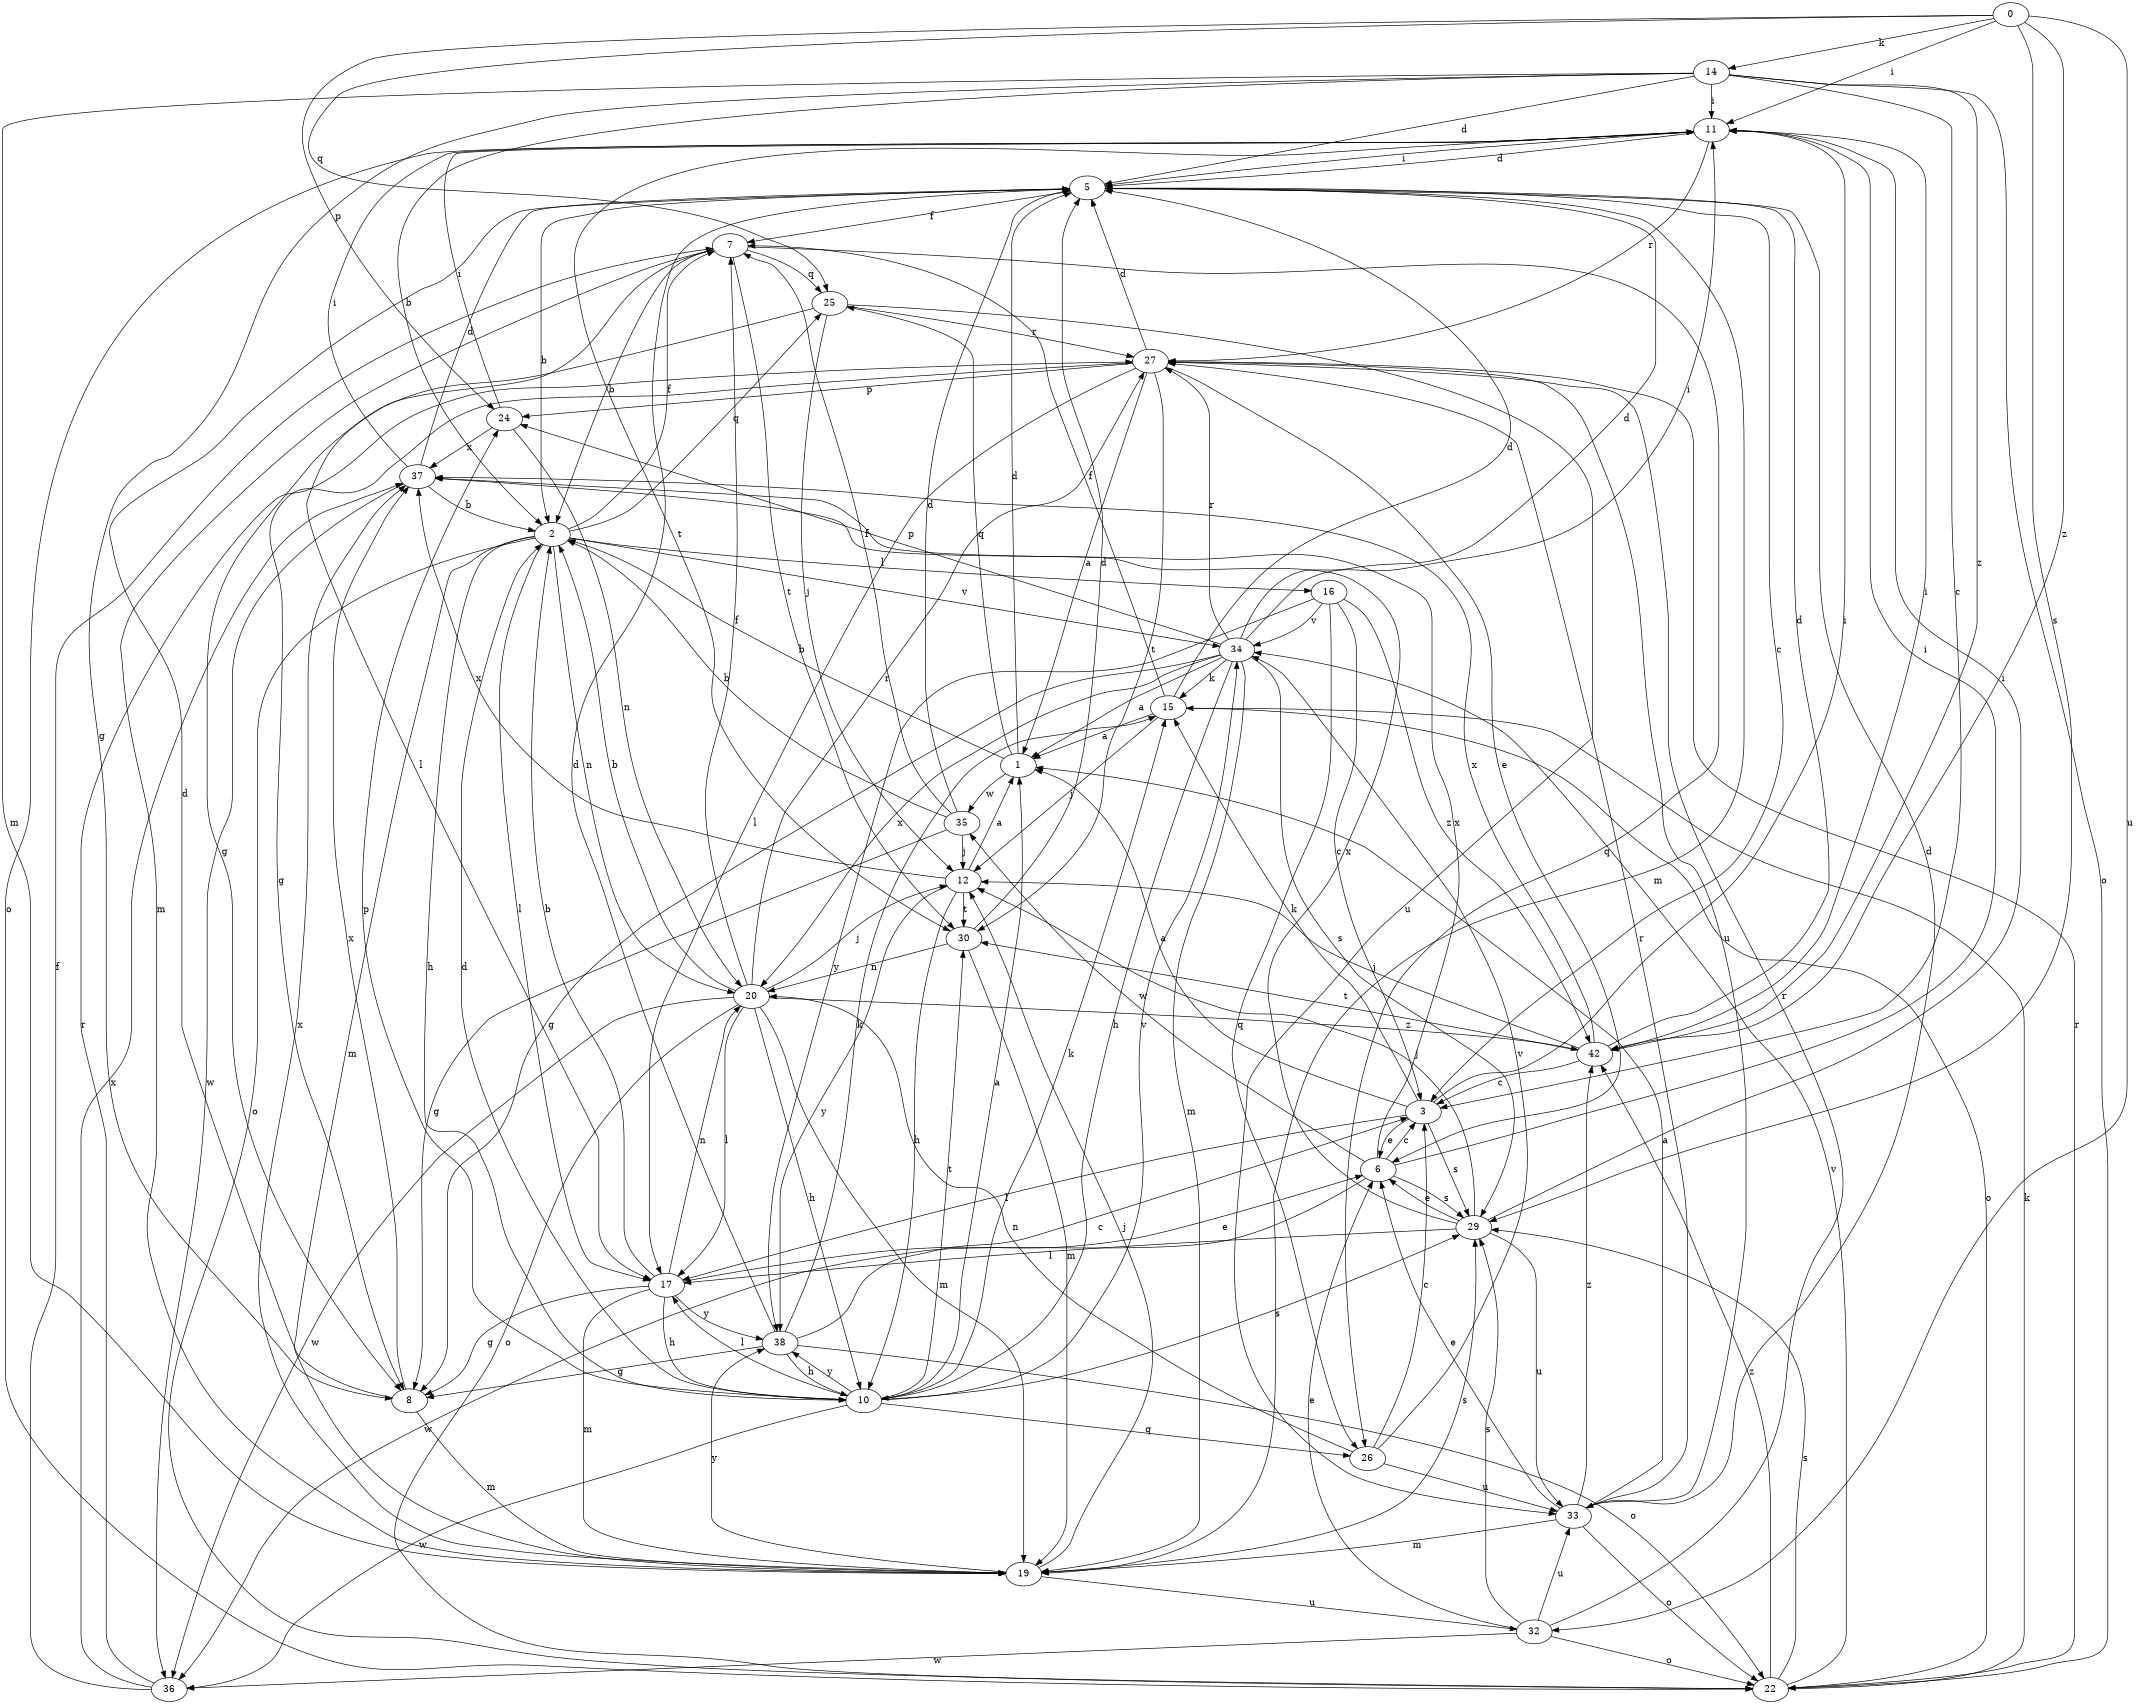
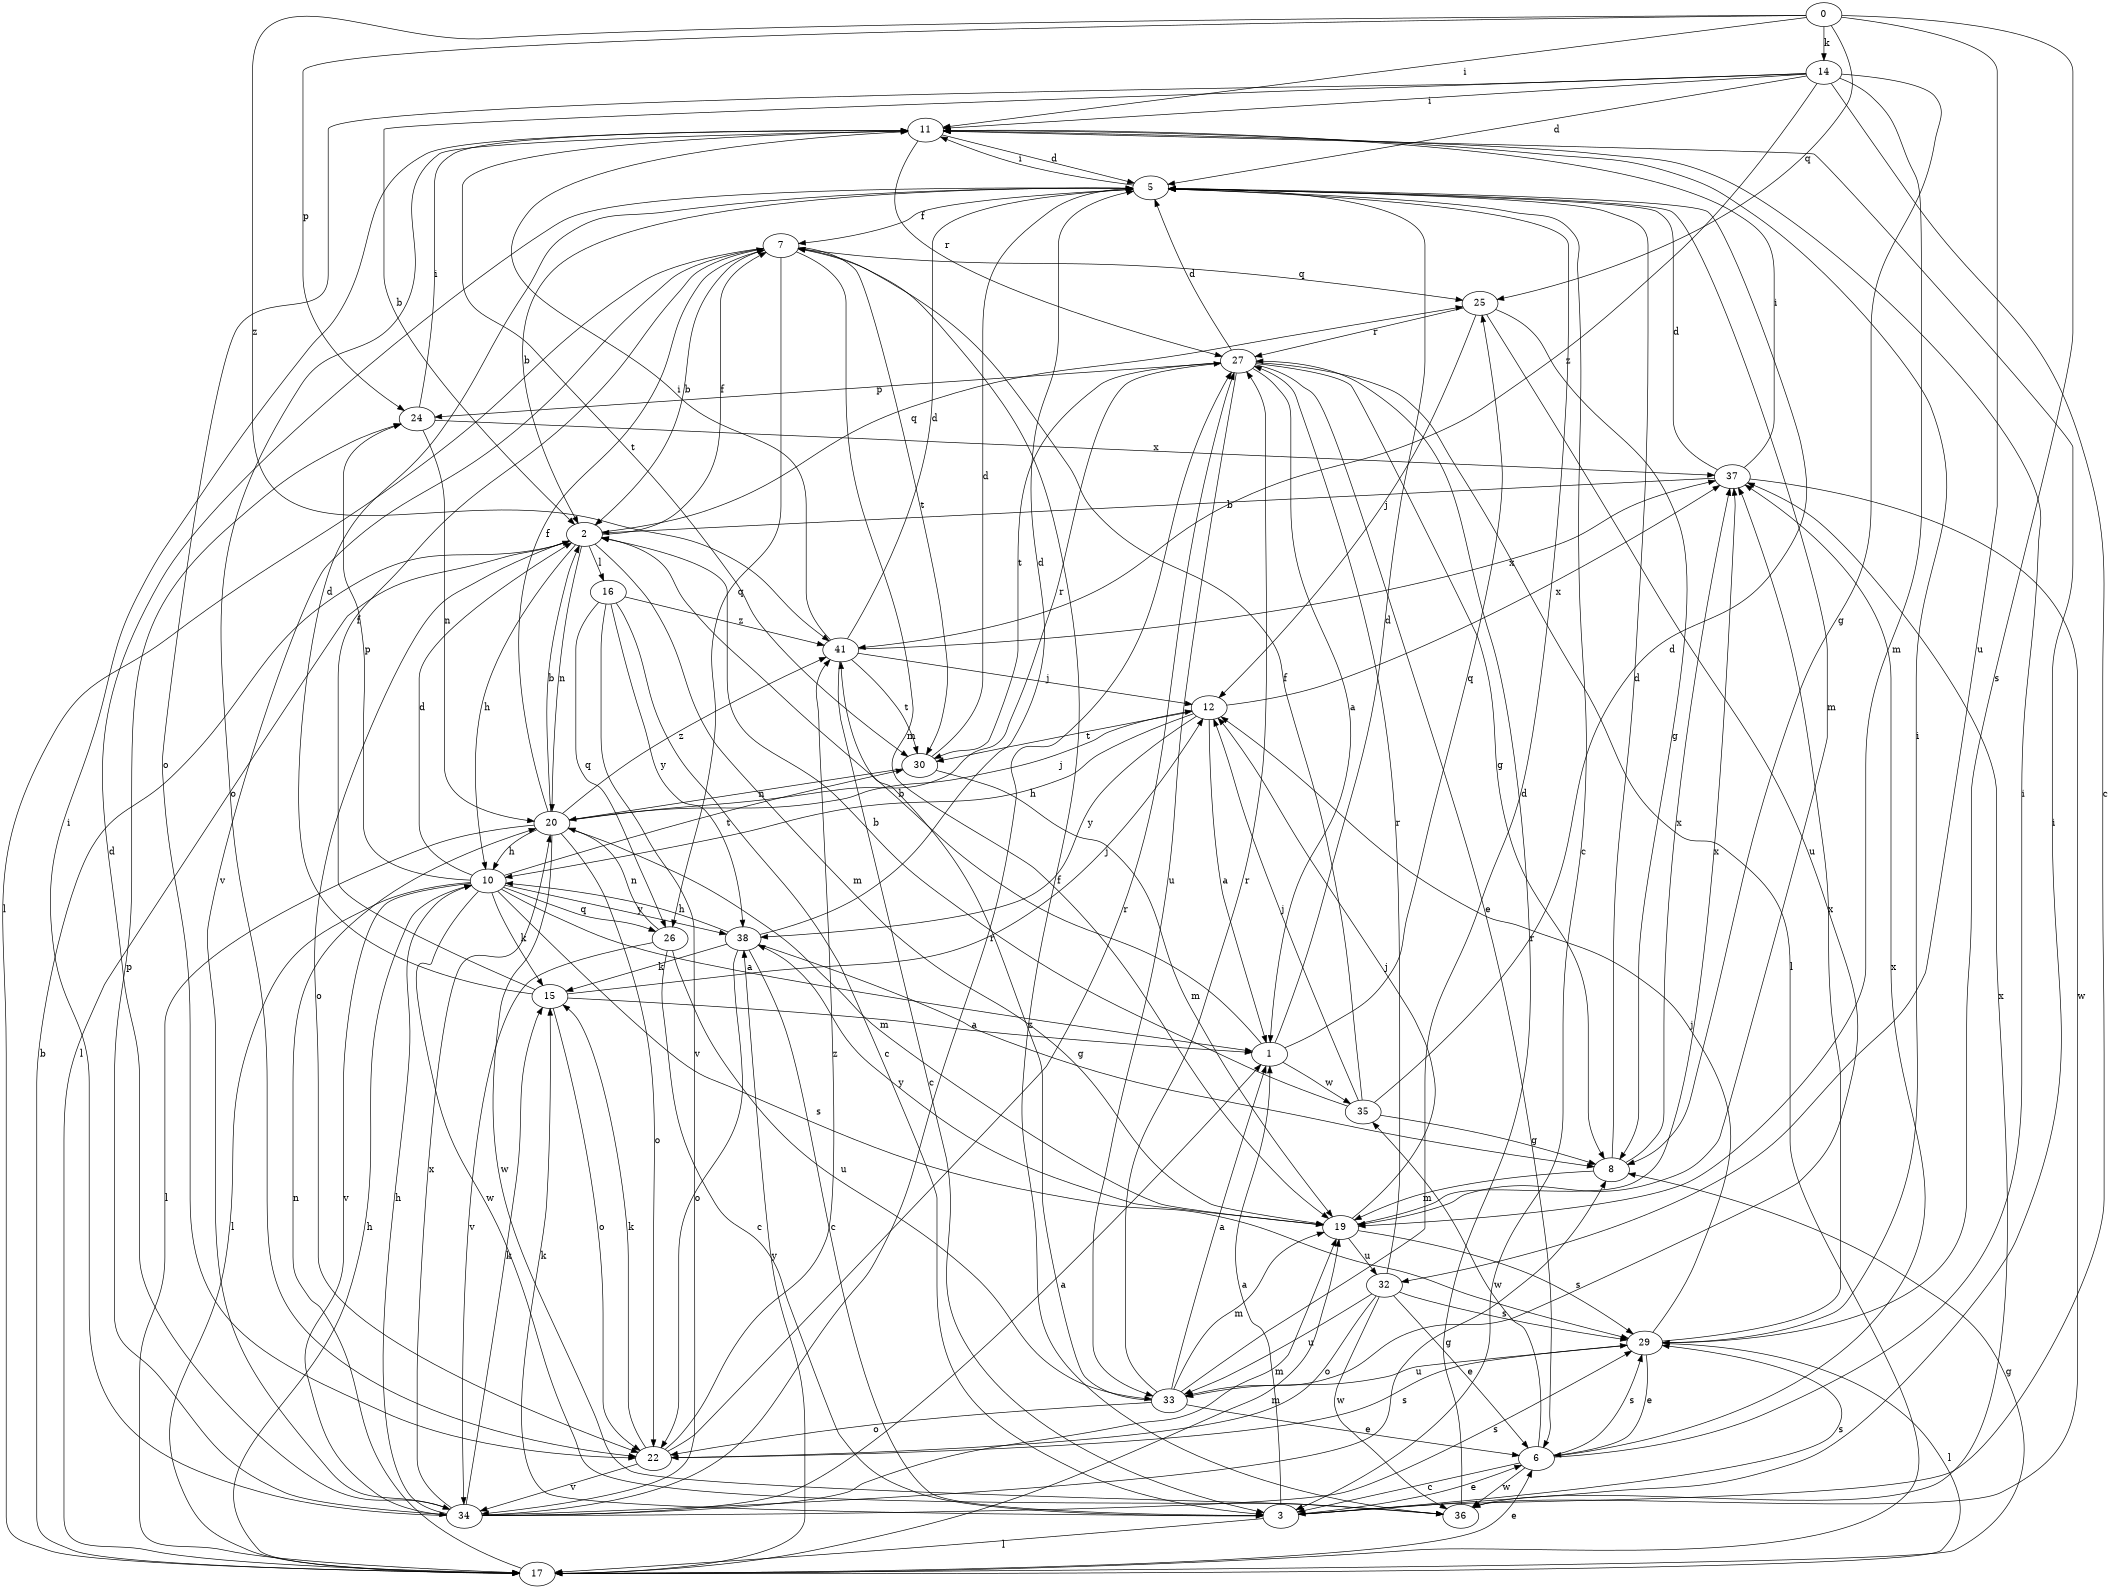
(891, 592) -> (246, 776)
(1595, 1054) -> (841, 650)
